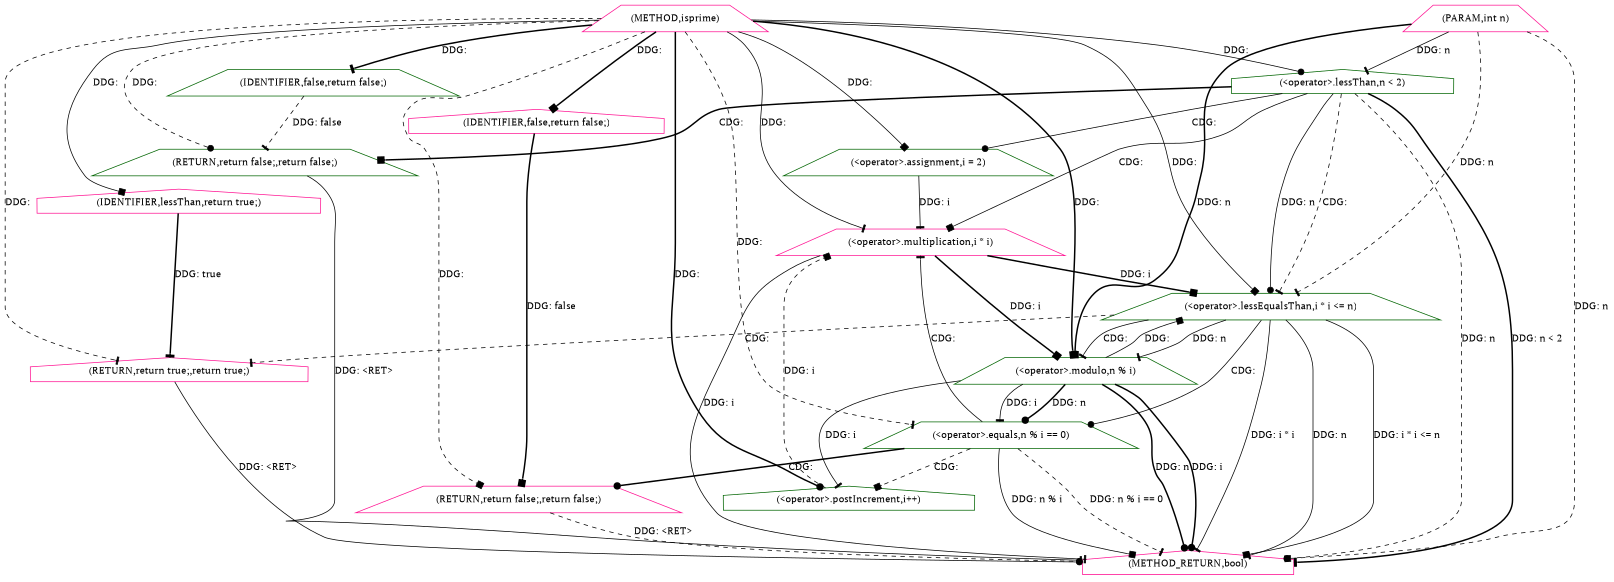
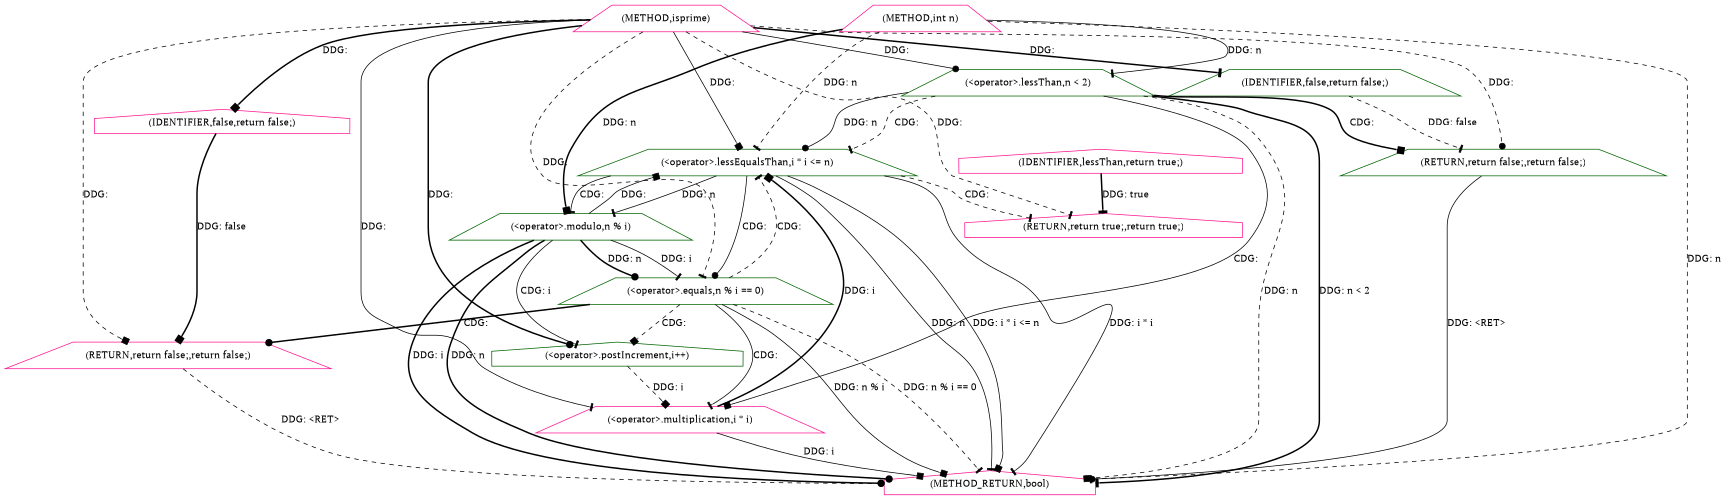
(1476, 18) -> (920, 18)
(266, 33) -> none
(1343, 83) -> (1028, 83)
(1010, 102) -> none
(918, 163) -> none
none -> (774, 237)
(993, 306) -> none
(841, 435) -> (536, 291)
(742, 524) -> (815, 460)
(591, 553) -> none
